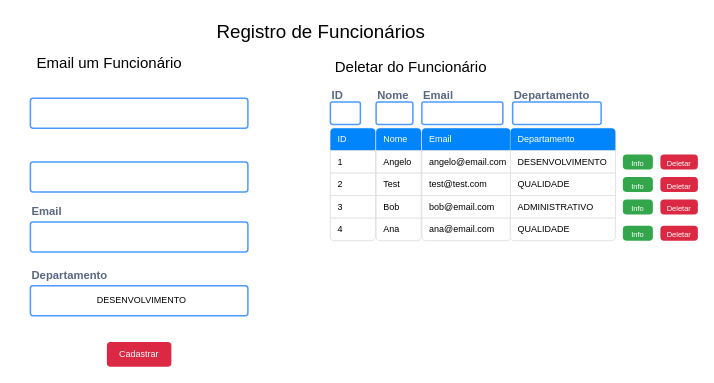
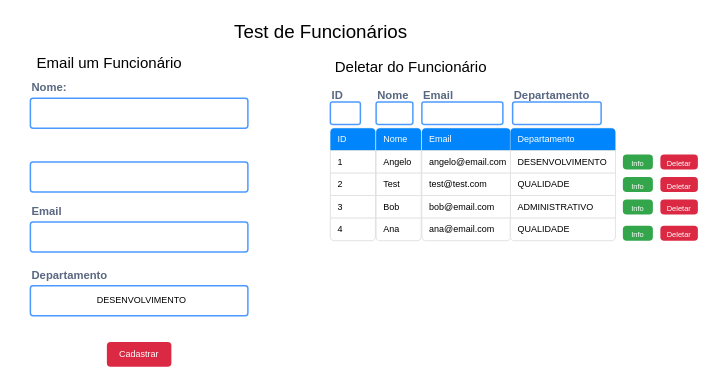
(321, 30) -> (321, 30)
none -> (120, 87)
